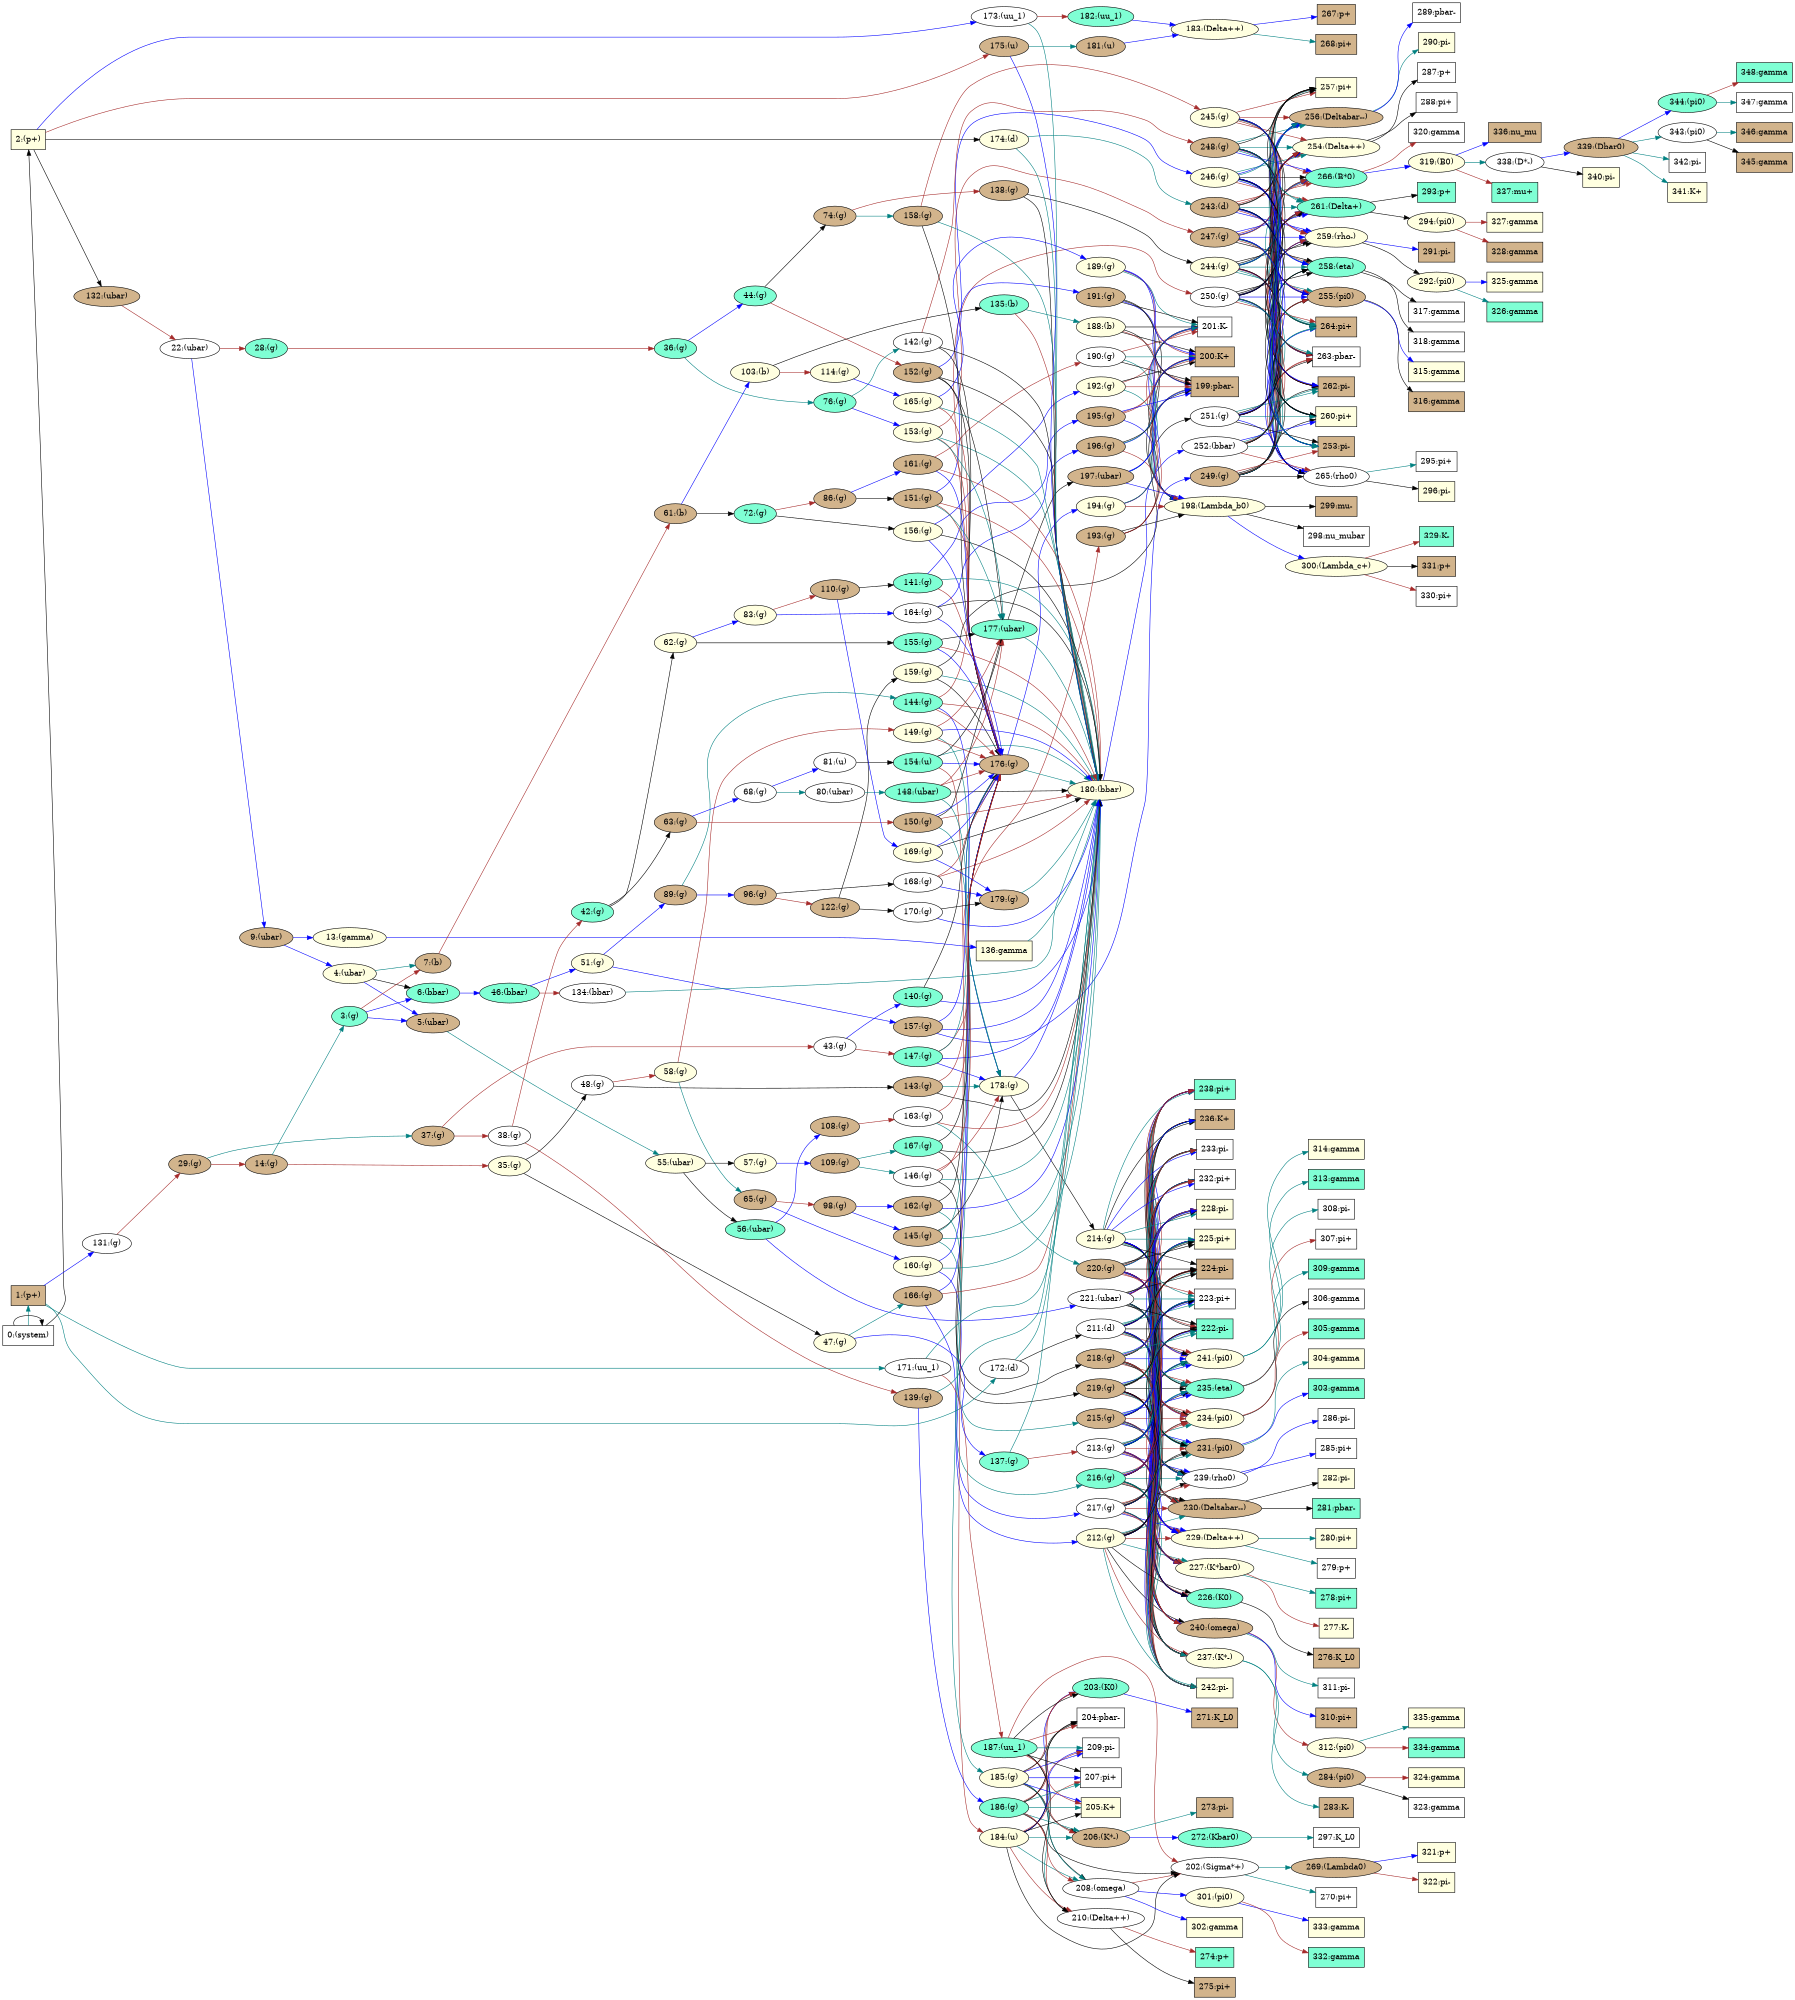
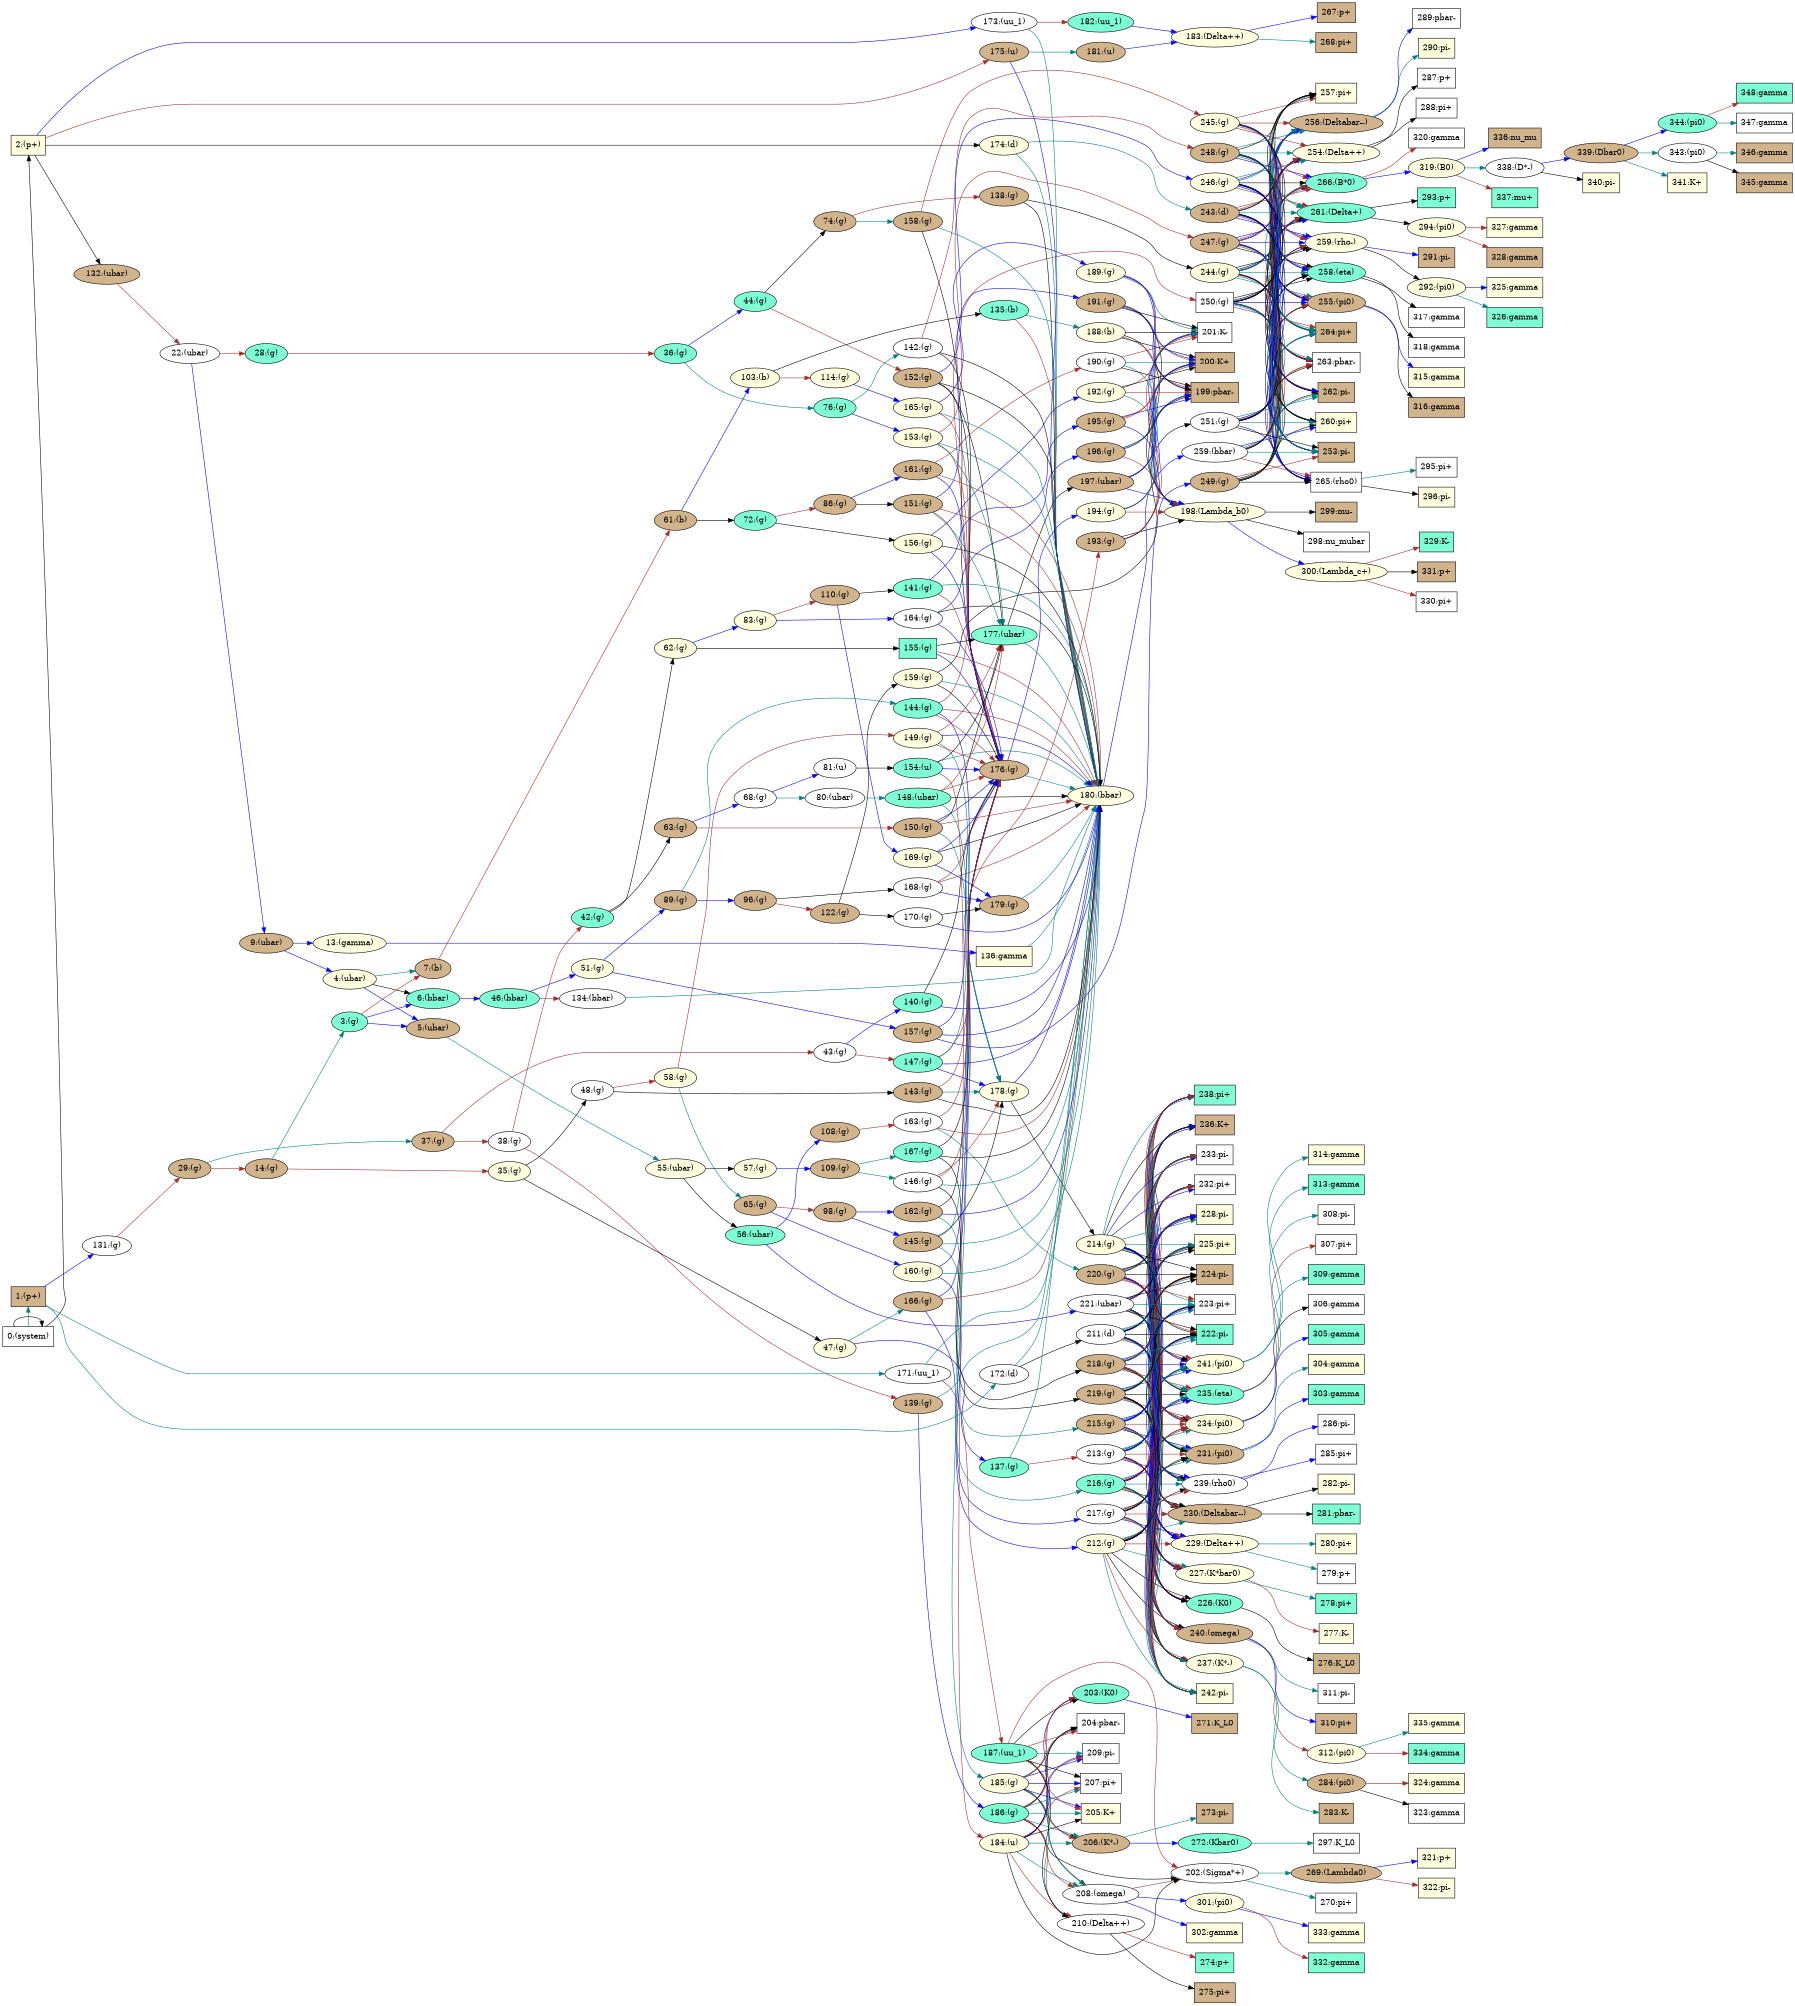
(1687, 162) -> none
(1215, 297) -> (1215, 303)
(1215, 447) -> (1215, 452)
(1336, 477) -> (1336, 482)
(918, 643) -> (918, 648)
(1275, 1376) -> (1275, 1382)
